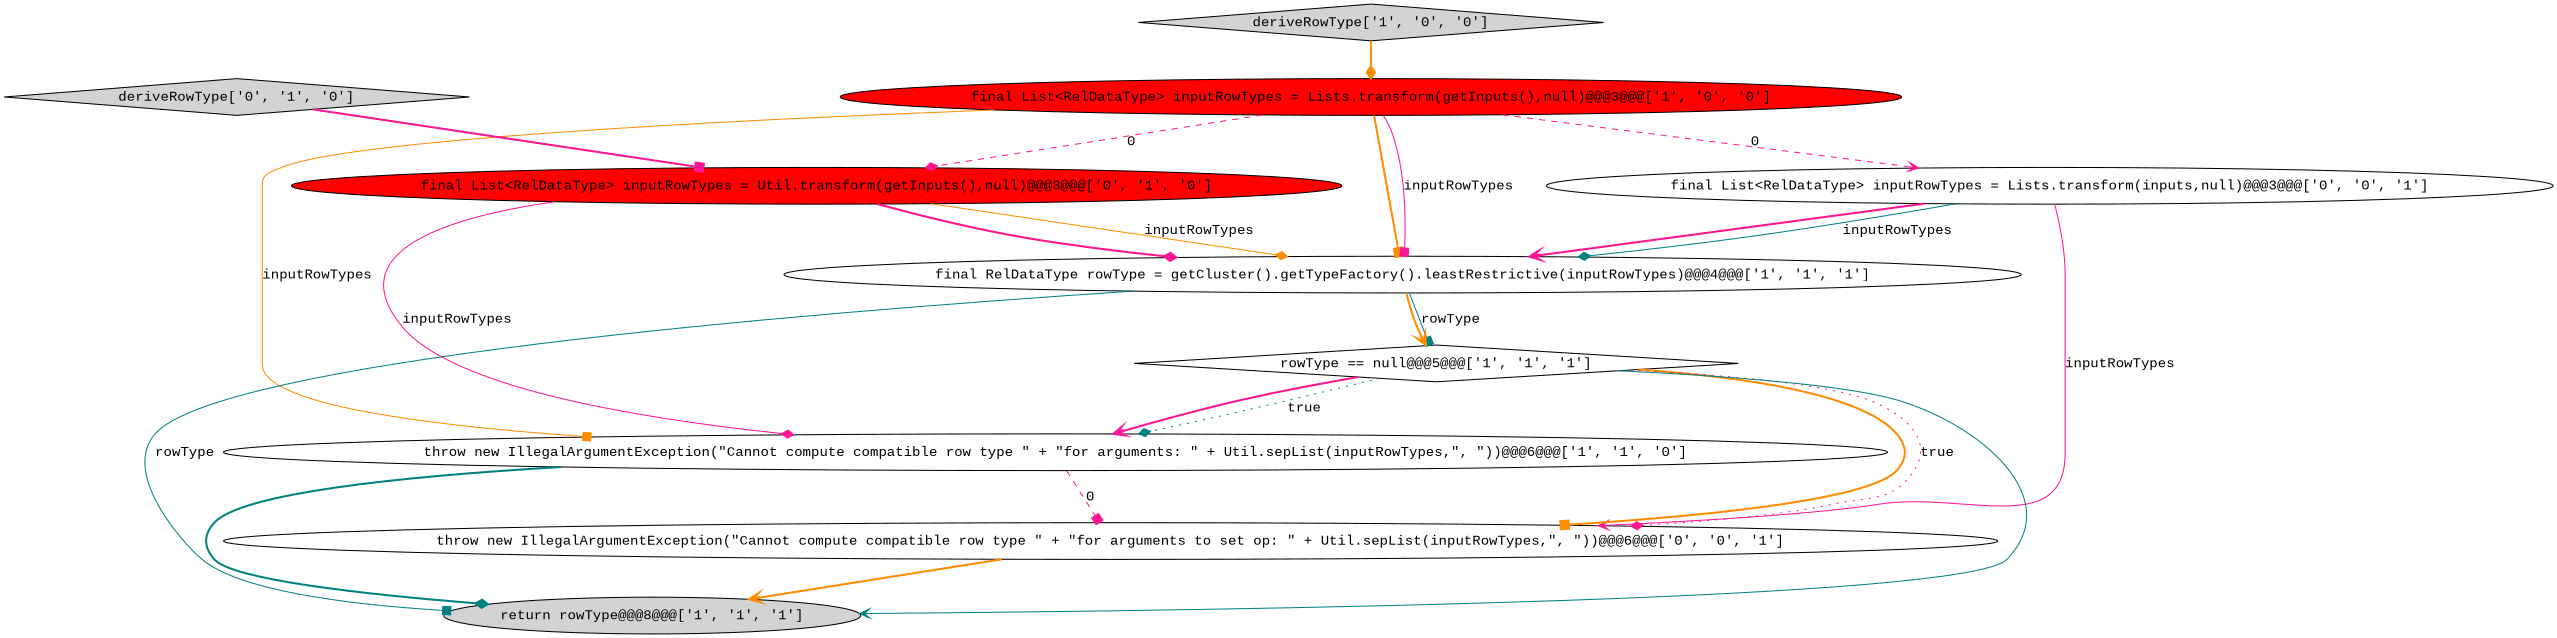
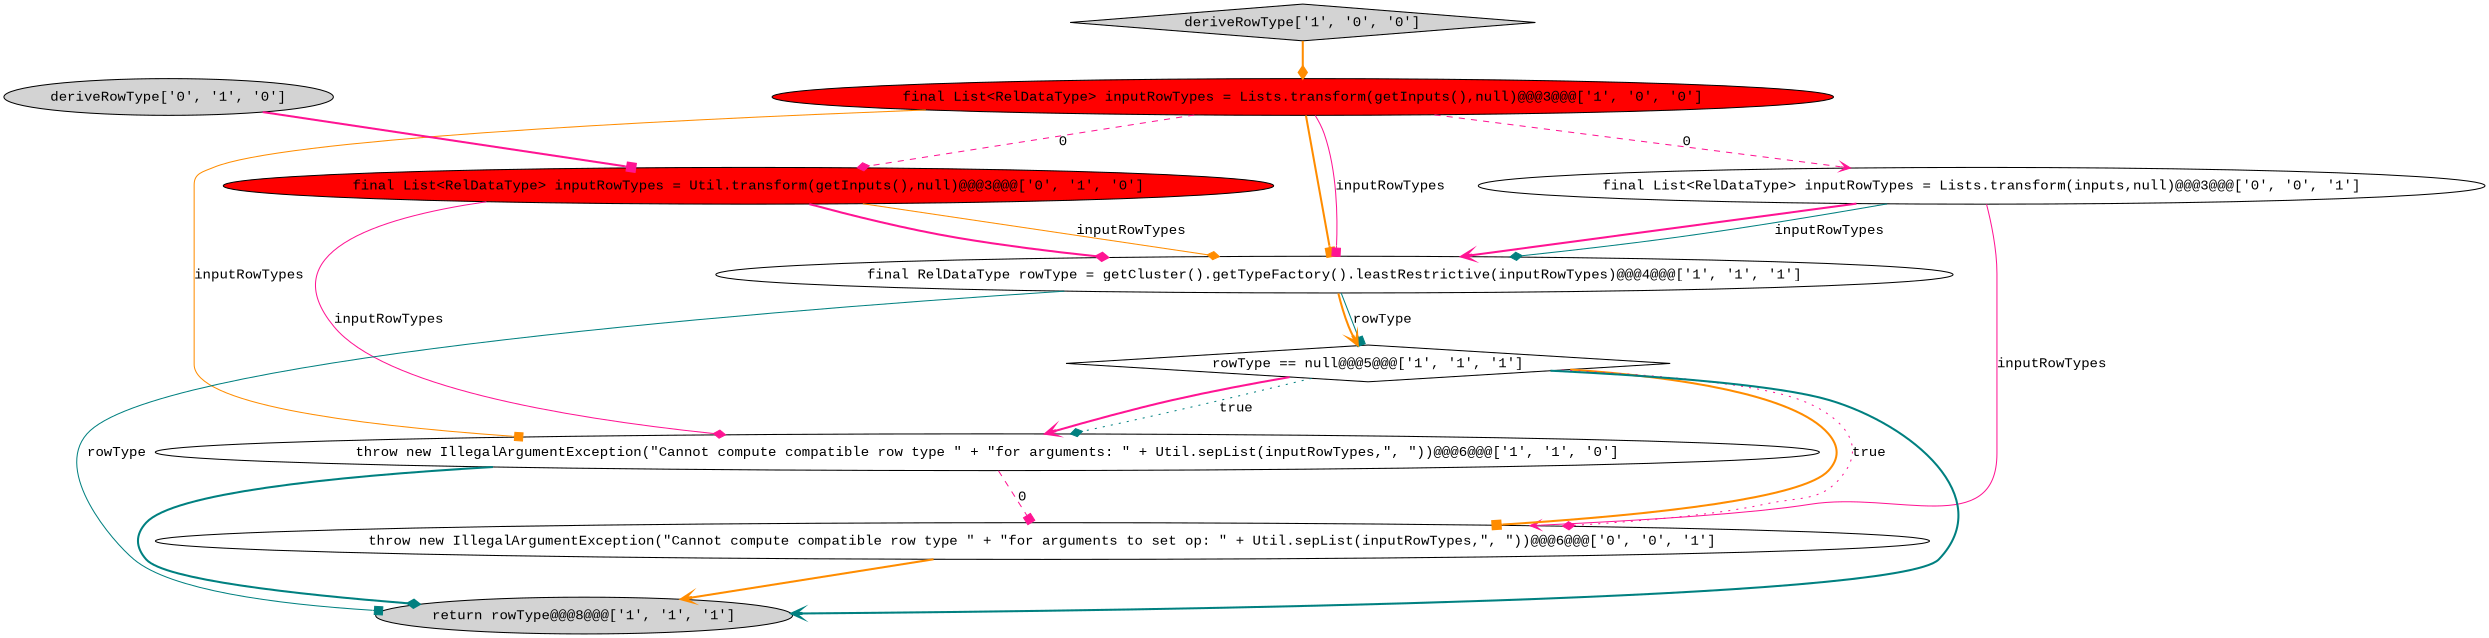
(237, 97) -> (169, 97)
(1696, 595) -> (1628, 595)
